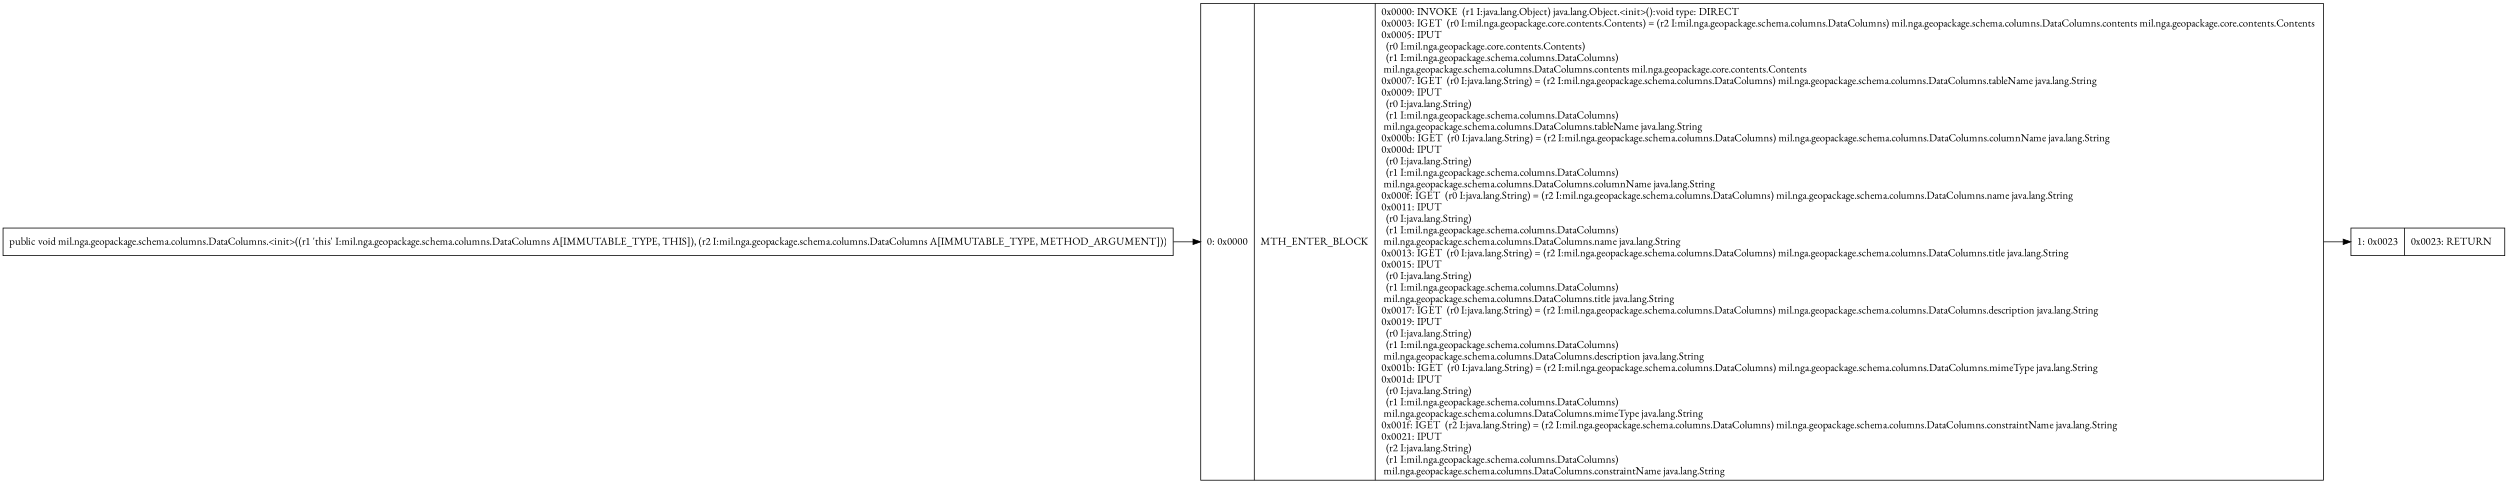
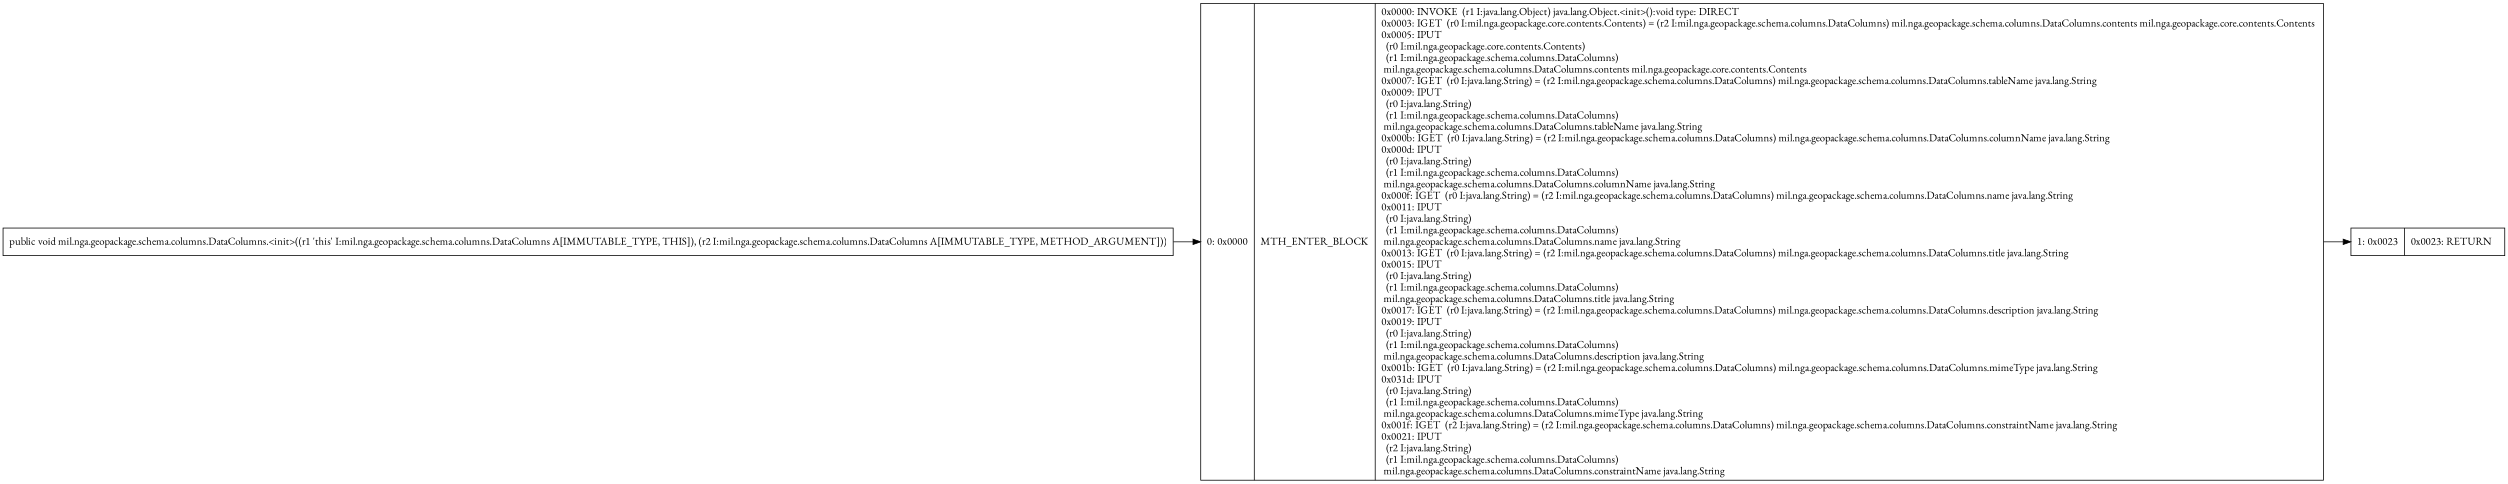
(1414, 379) -> (1414, 379)
